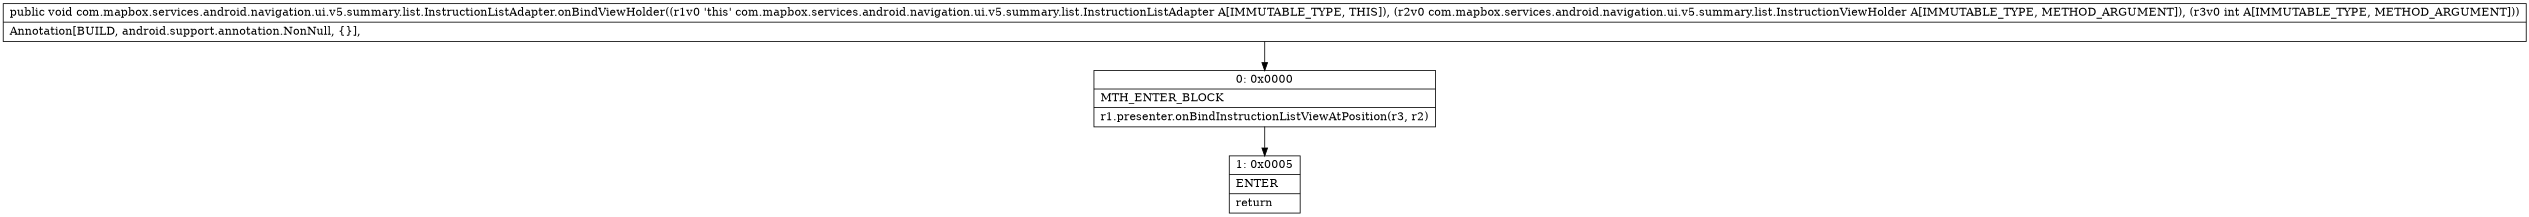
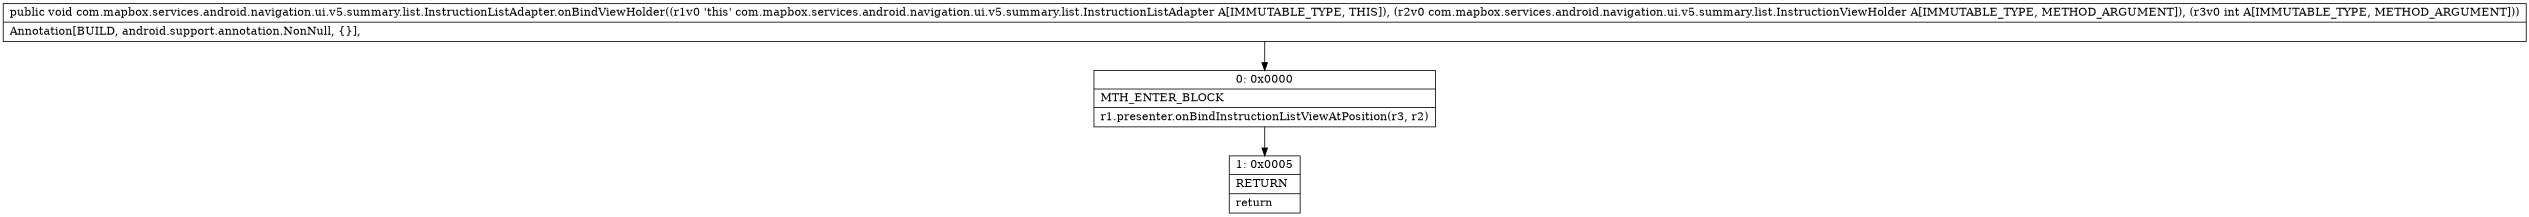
(1257, 184) -> (1262, 184)
